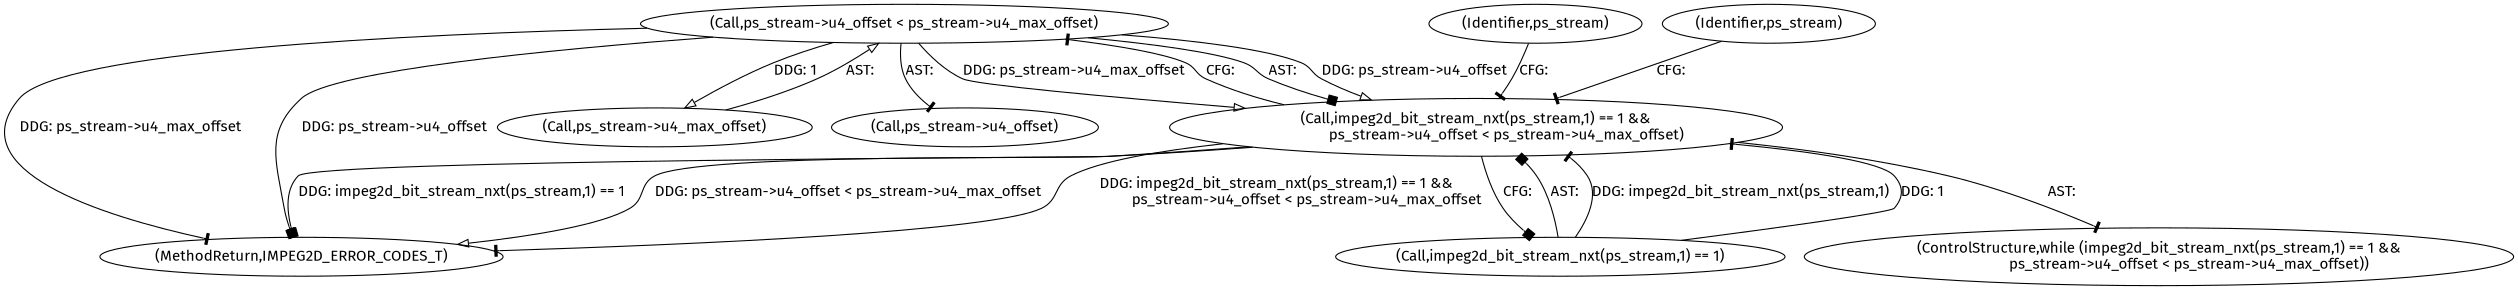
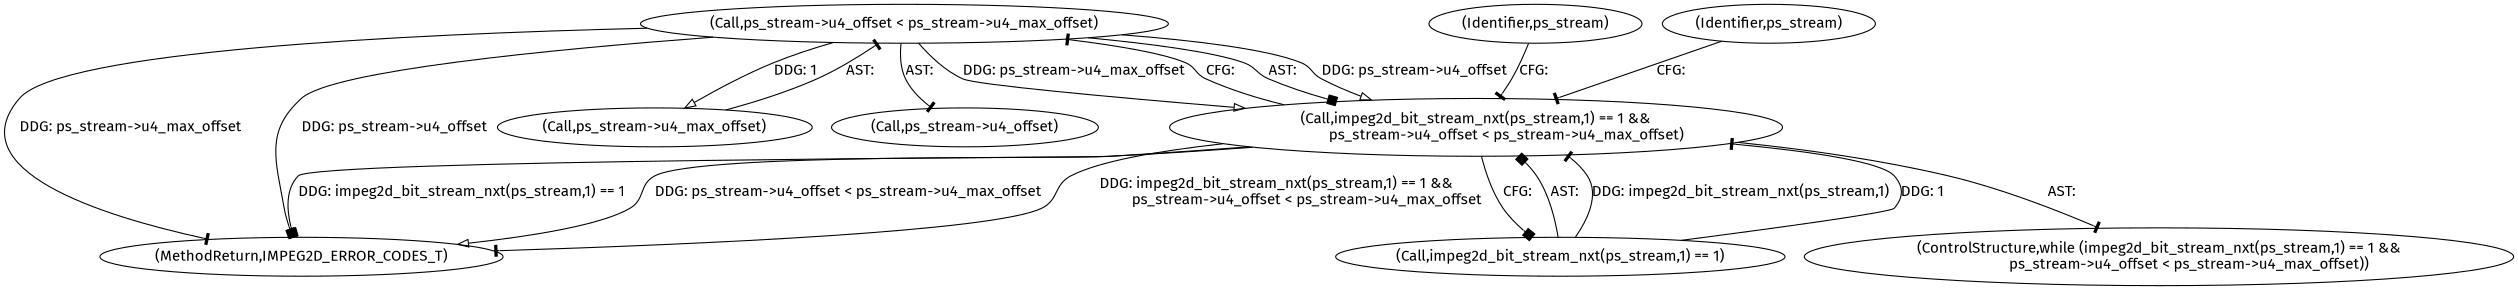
(800, 86) -> (803, 85)
